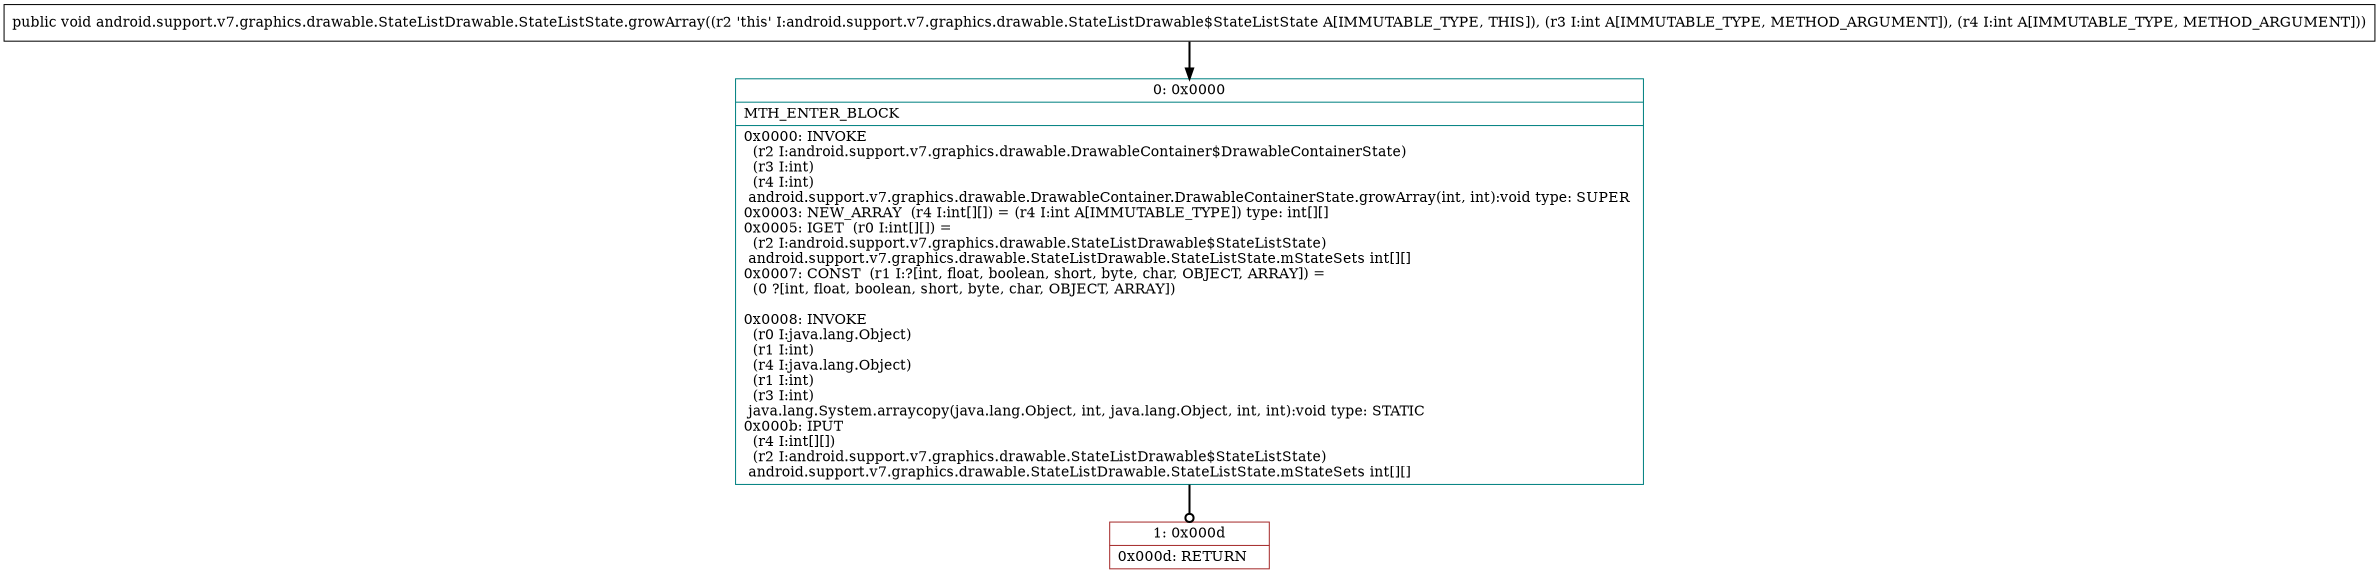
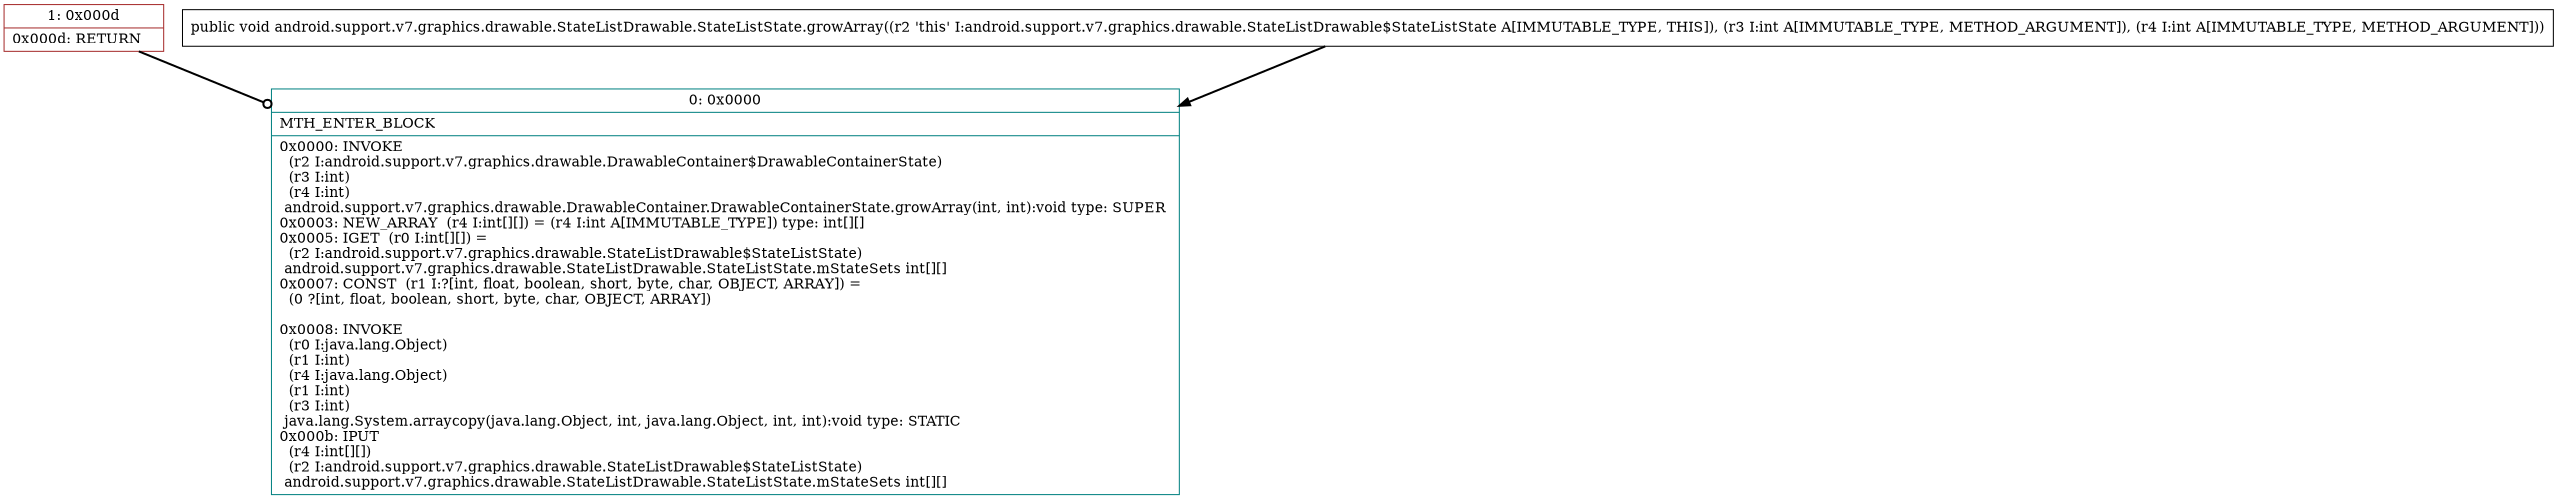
(1190, 499) -> (201, 77)
